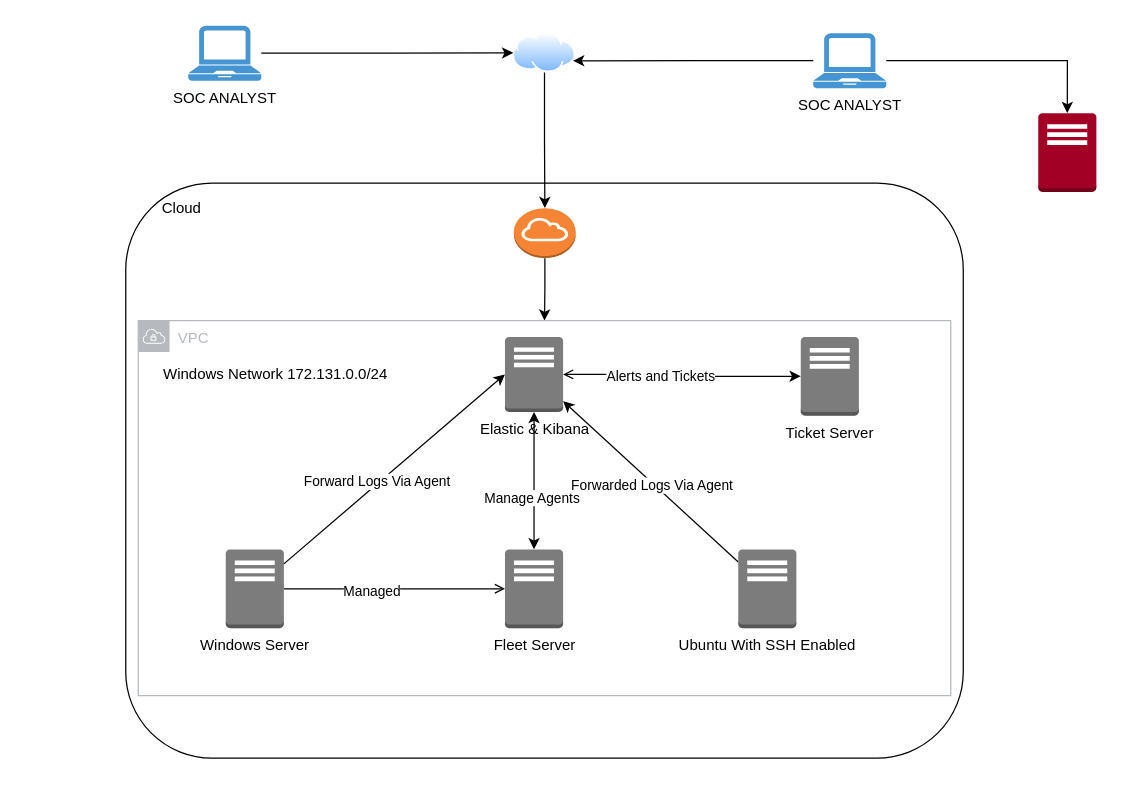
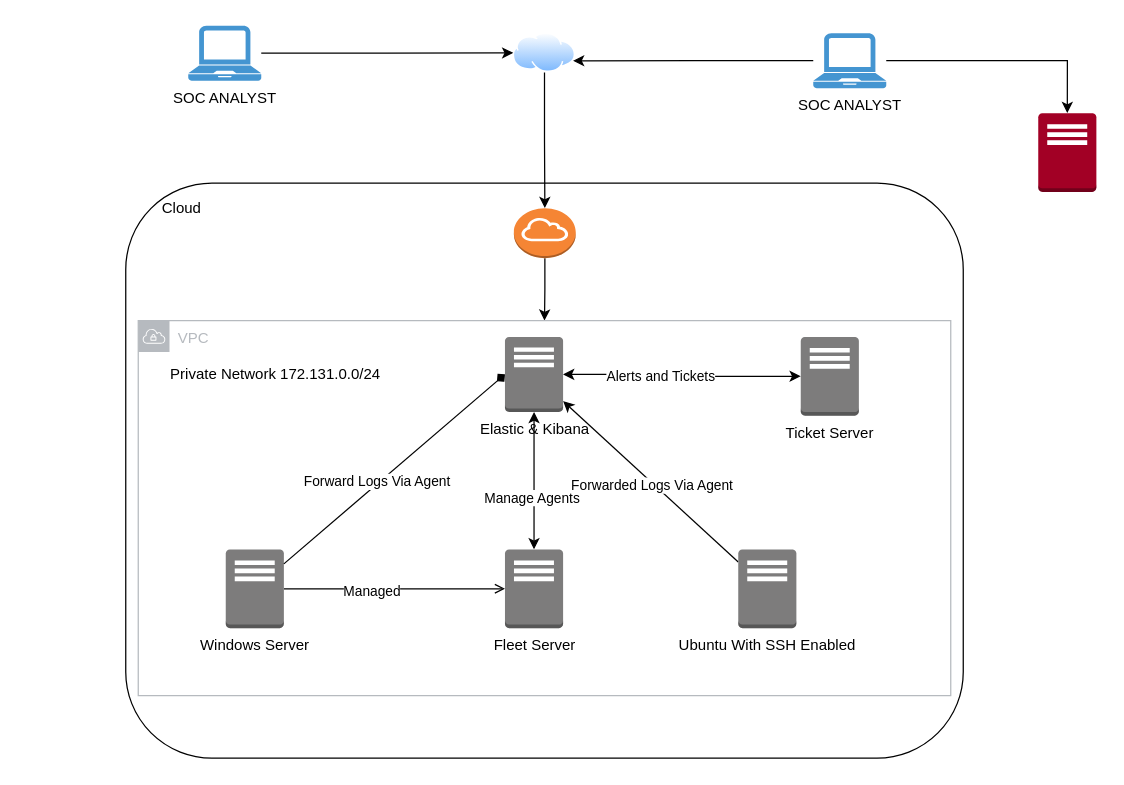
(276, 374) -> (276, 374)
(570, 374) -> (573, 374)
(497, 381) -> (497, 381)
